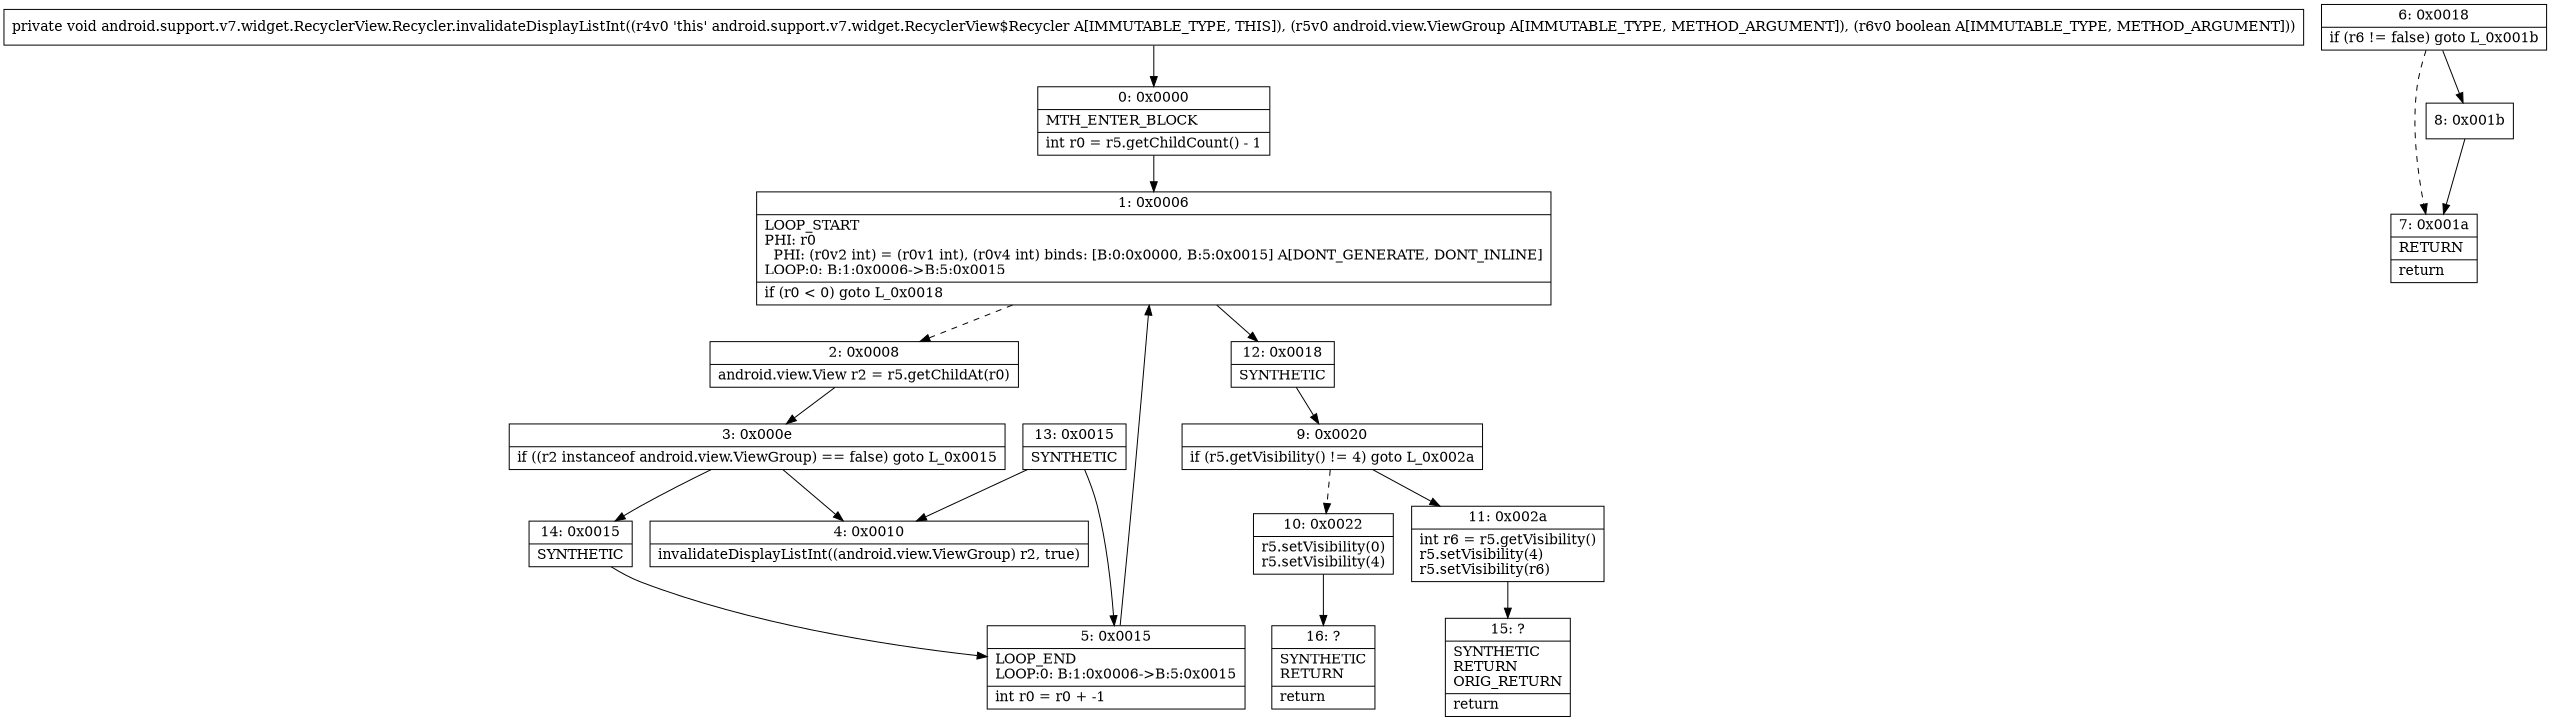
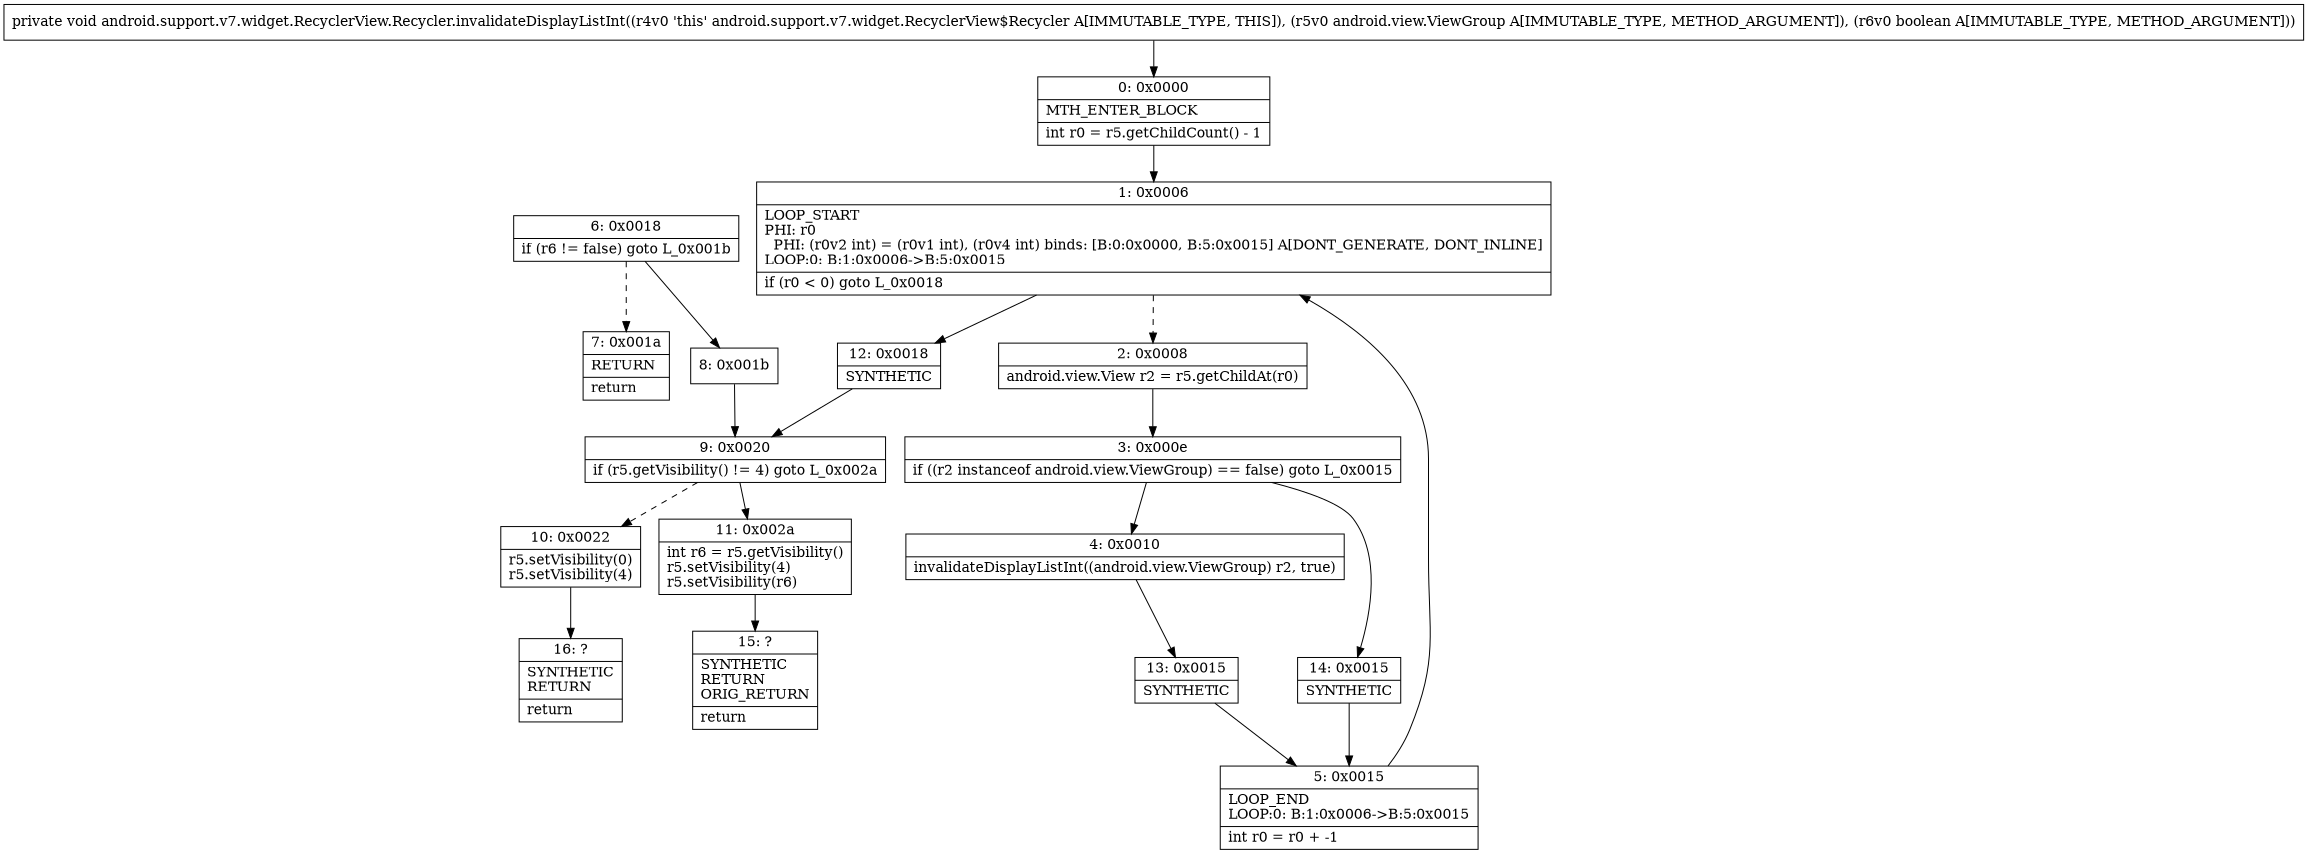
(2456, 172) -> (735, 405)
(977, 493) -> (1154, 614)
